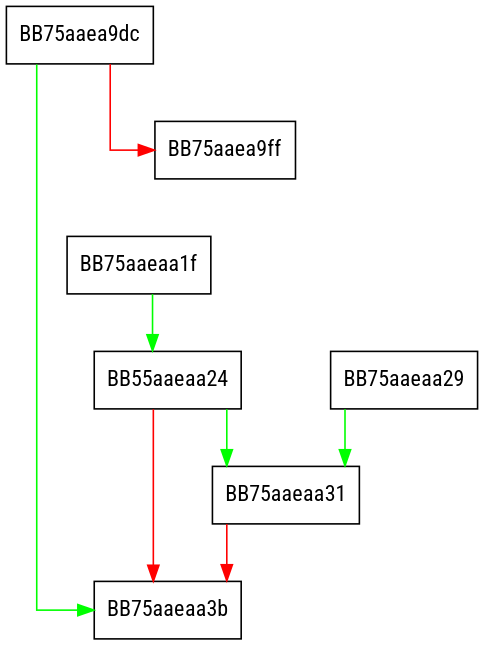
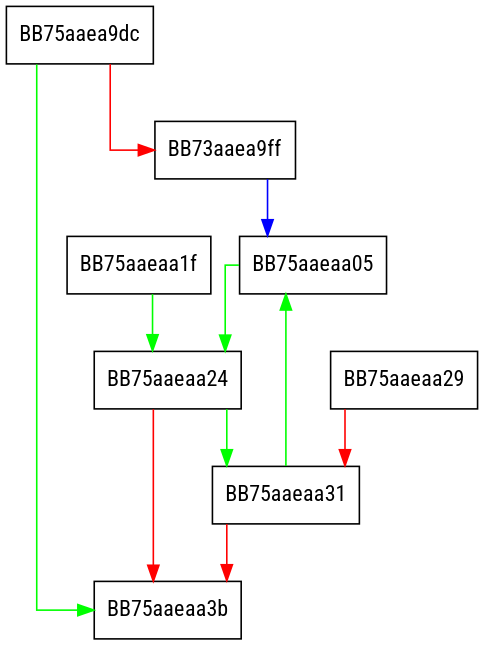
(225, 150) -> (225, 150)
none -> (313, 265)
(168, 380) -> (168, 380)
(345, 429) -> (345, 429)
